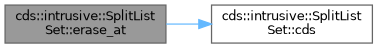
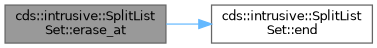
(292, 24) -> (292, 24)
